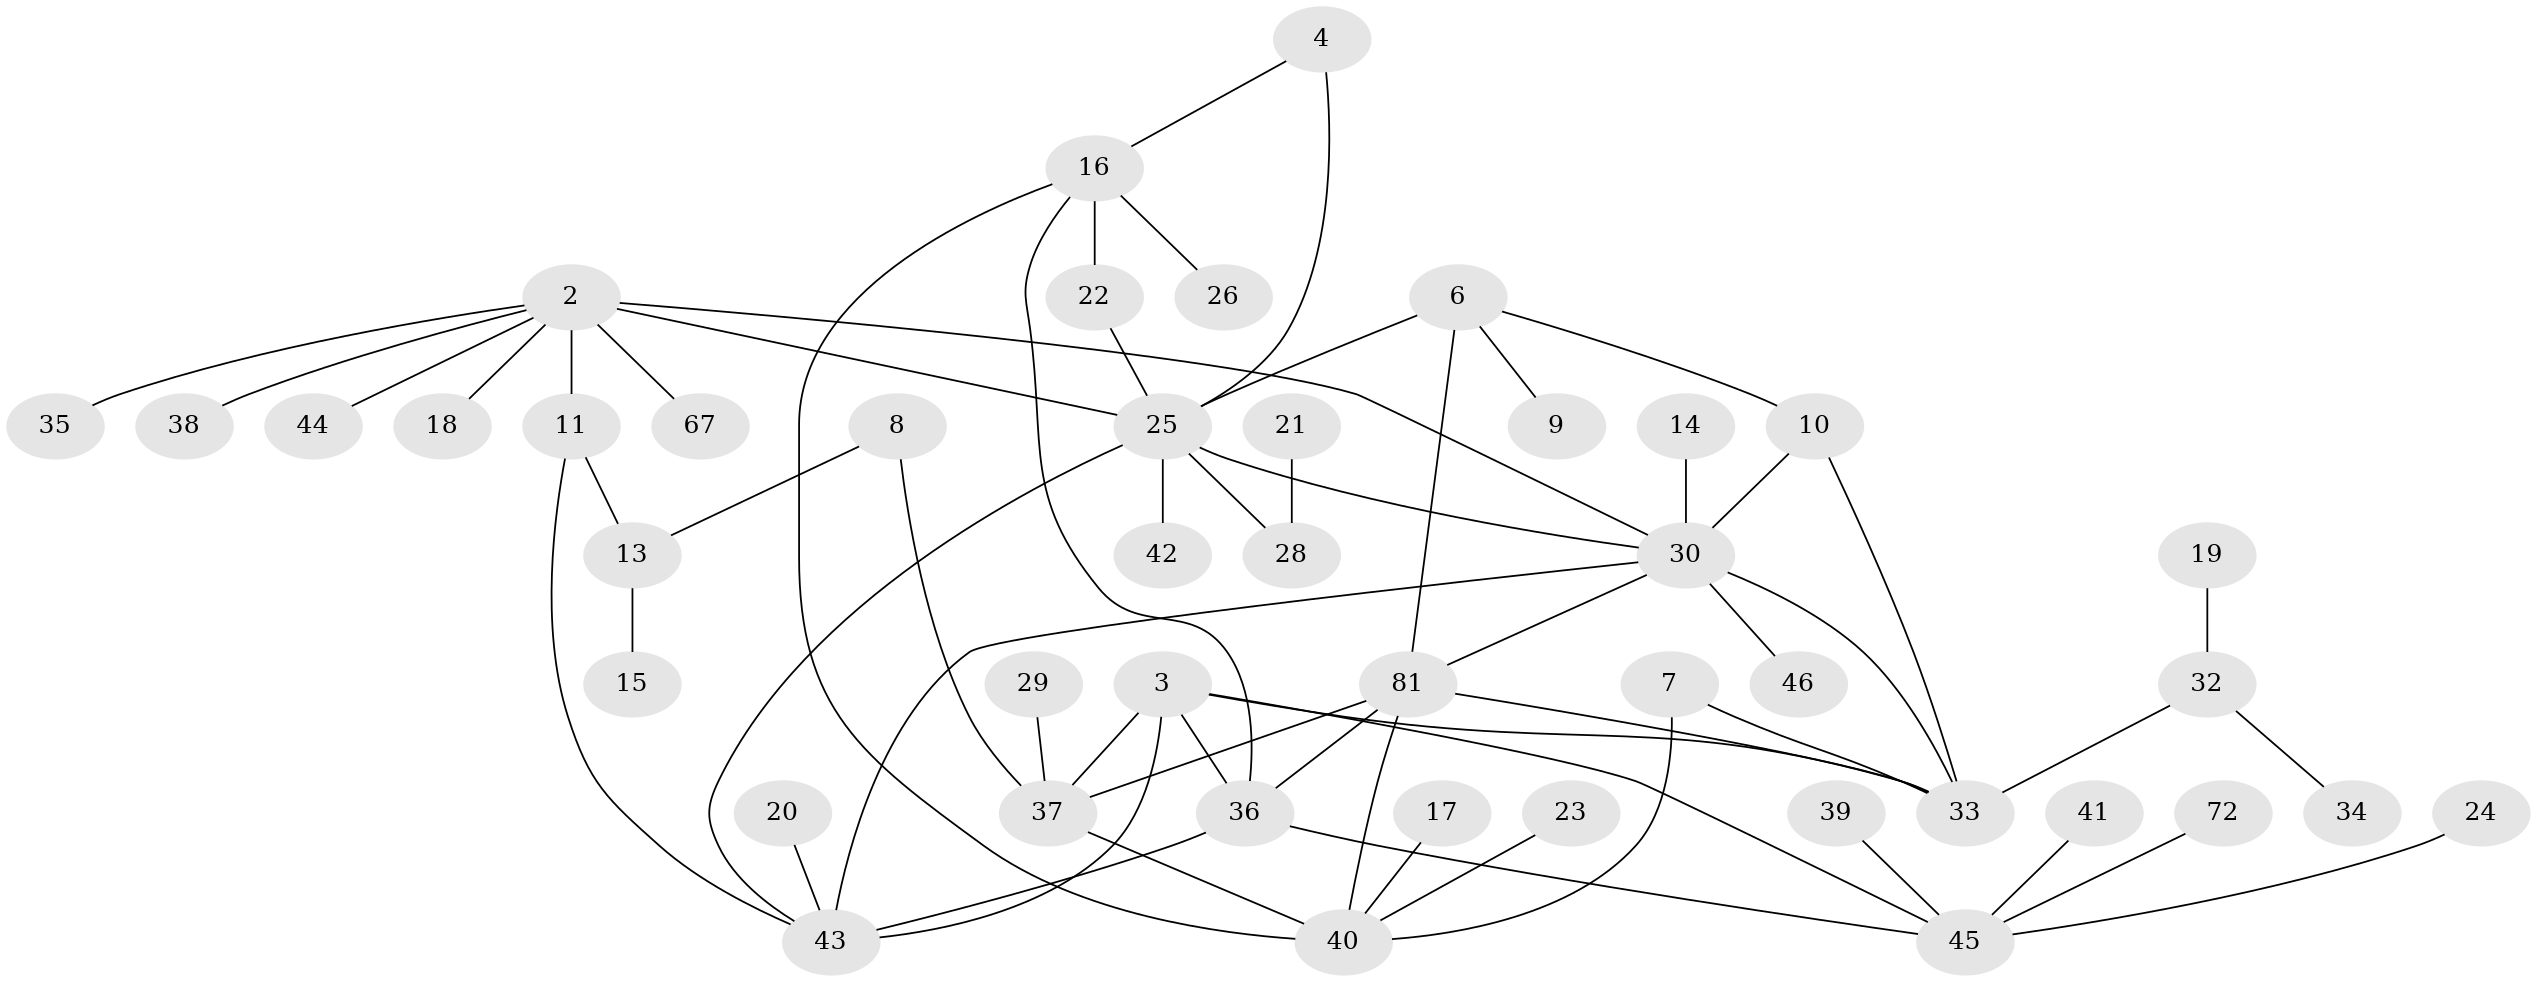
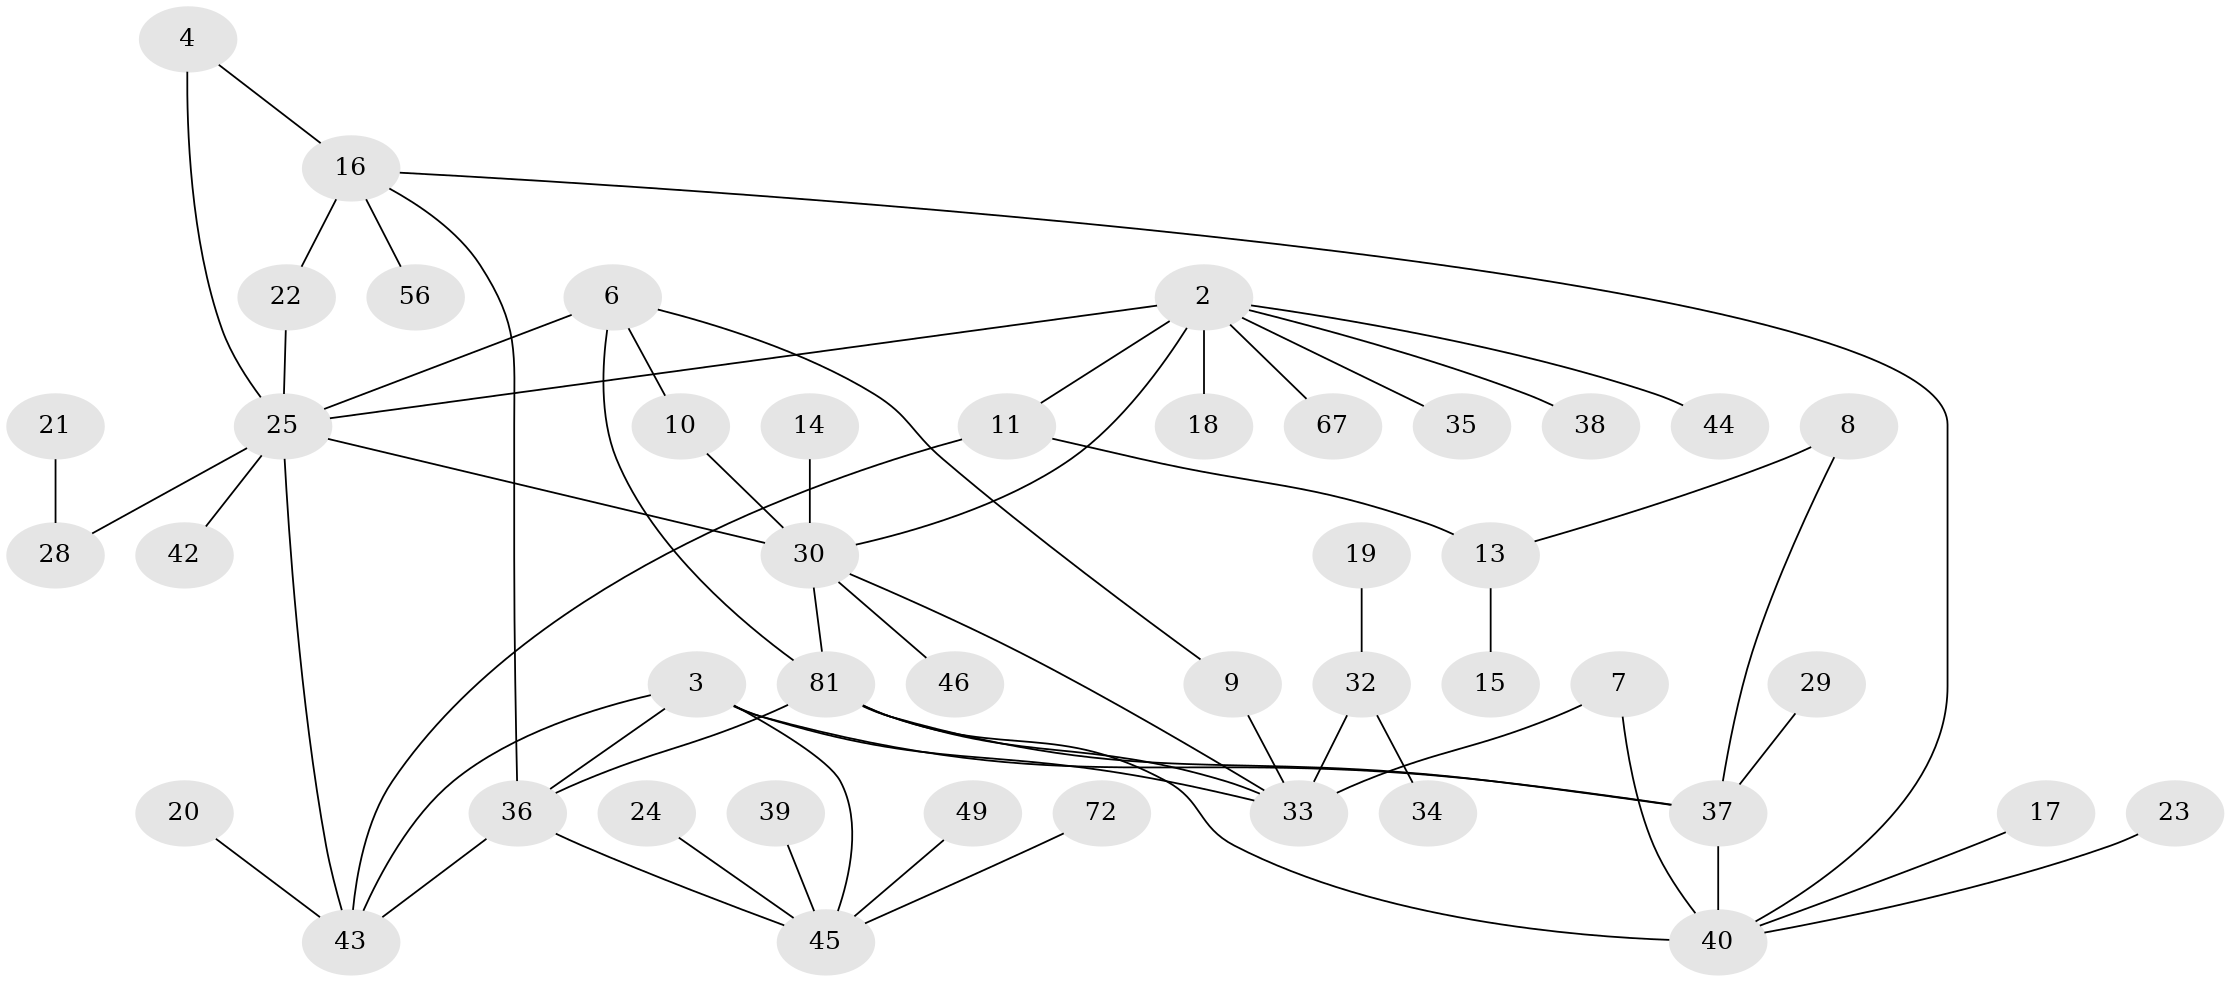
(1224, 297) -> (416, 297)
(1204, 613) -> none
(1899, 617) -> (1266, 749)
(2094, 813) -> (973, 813)
